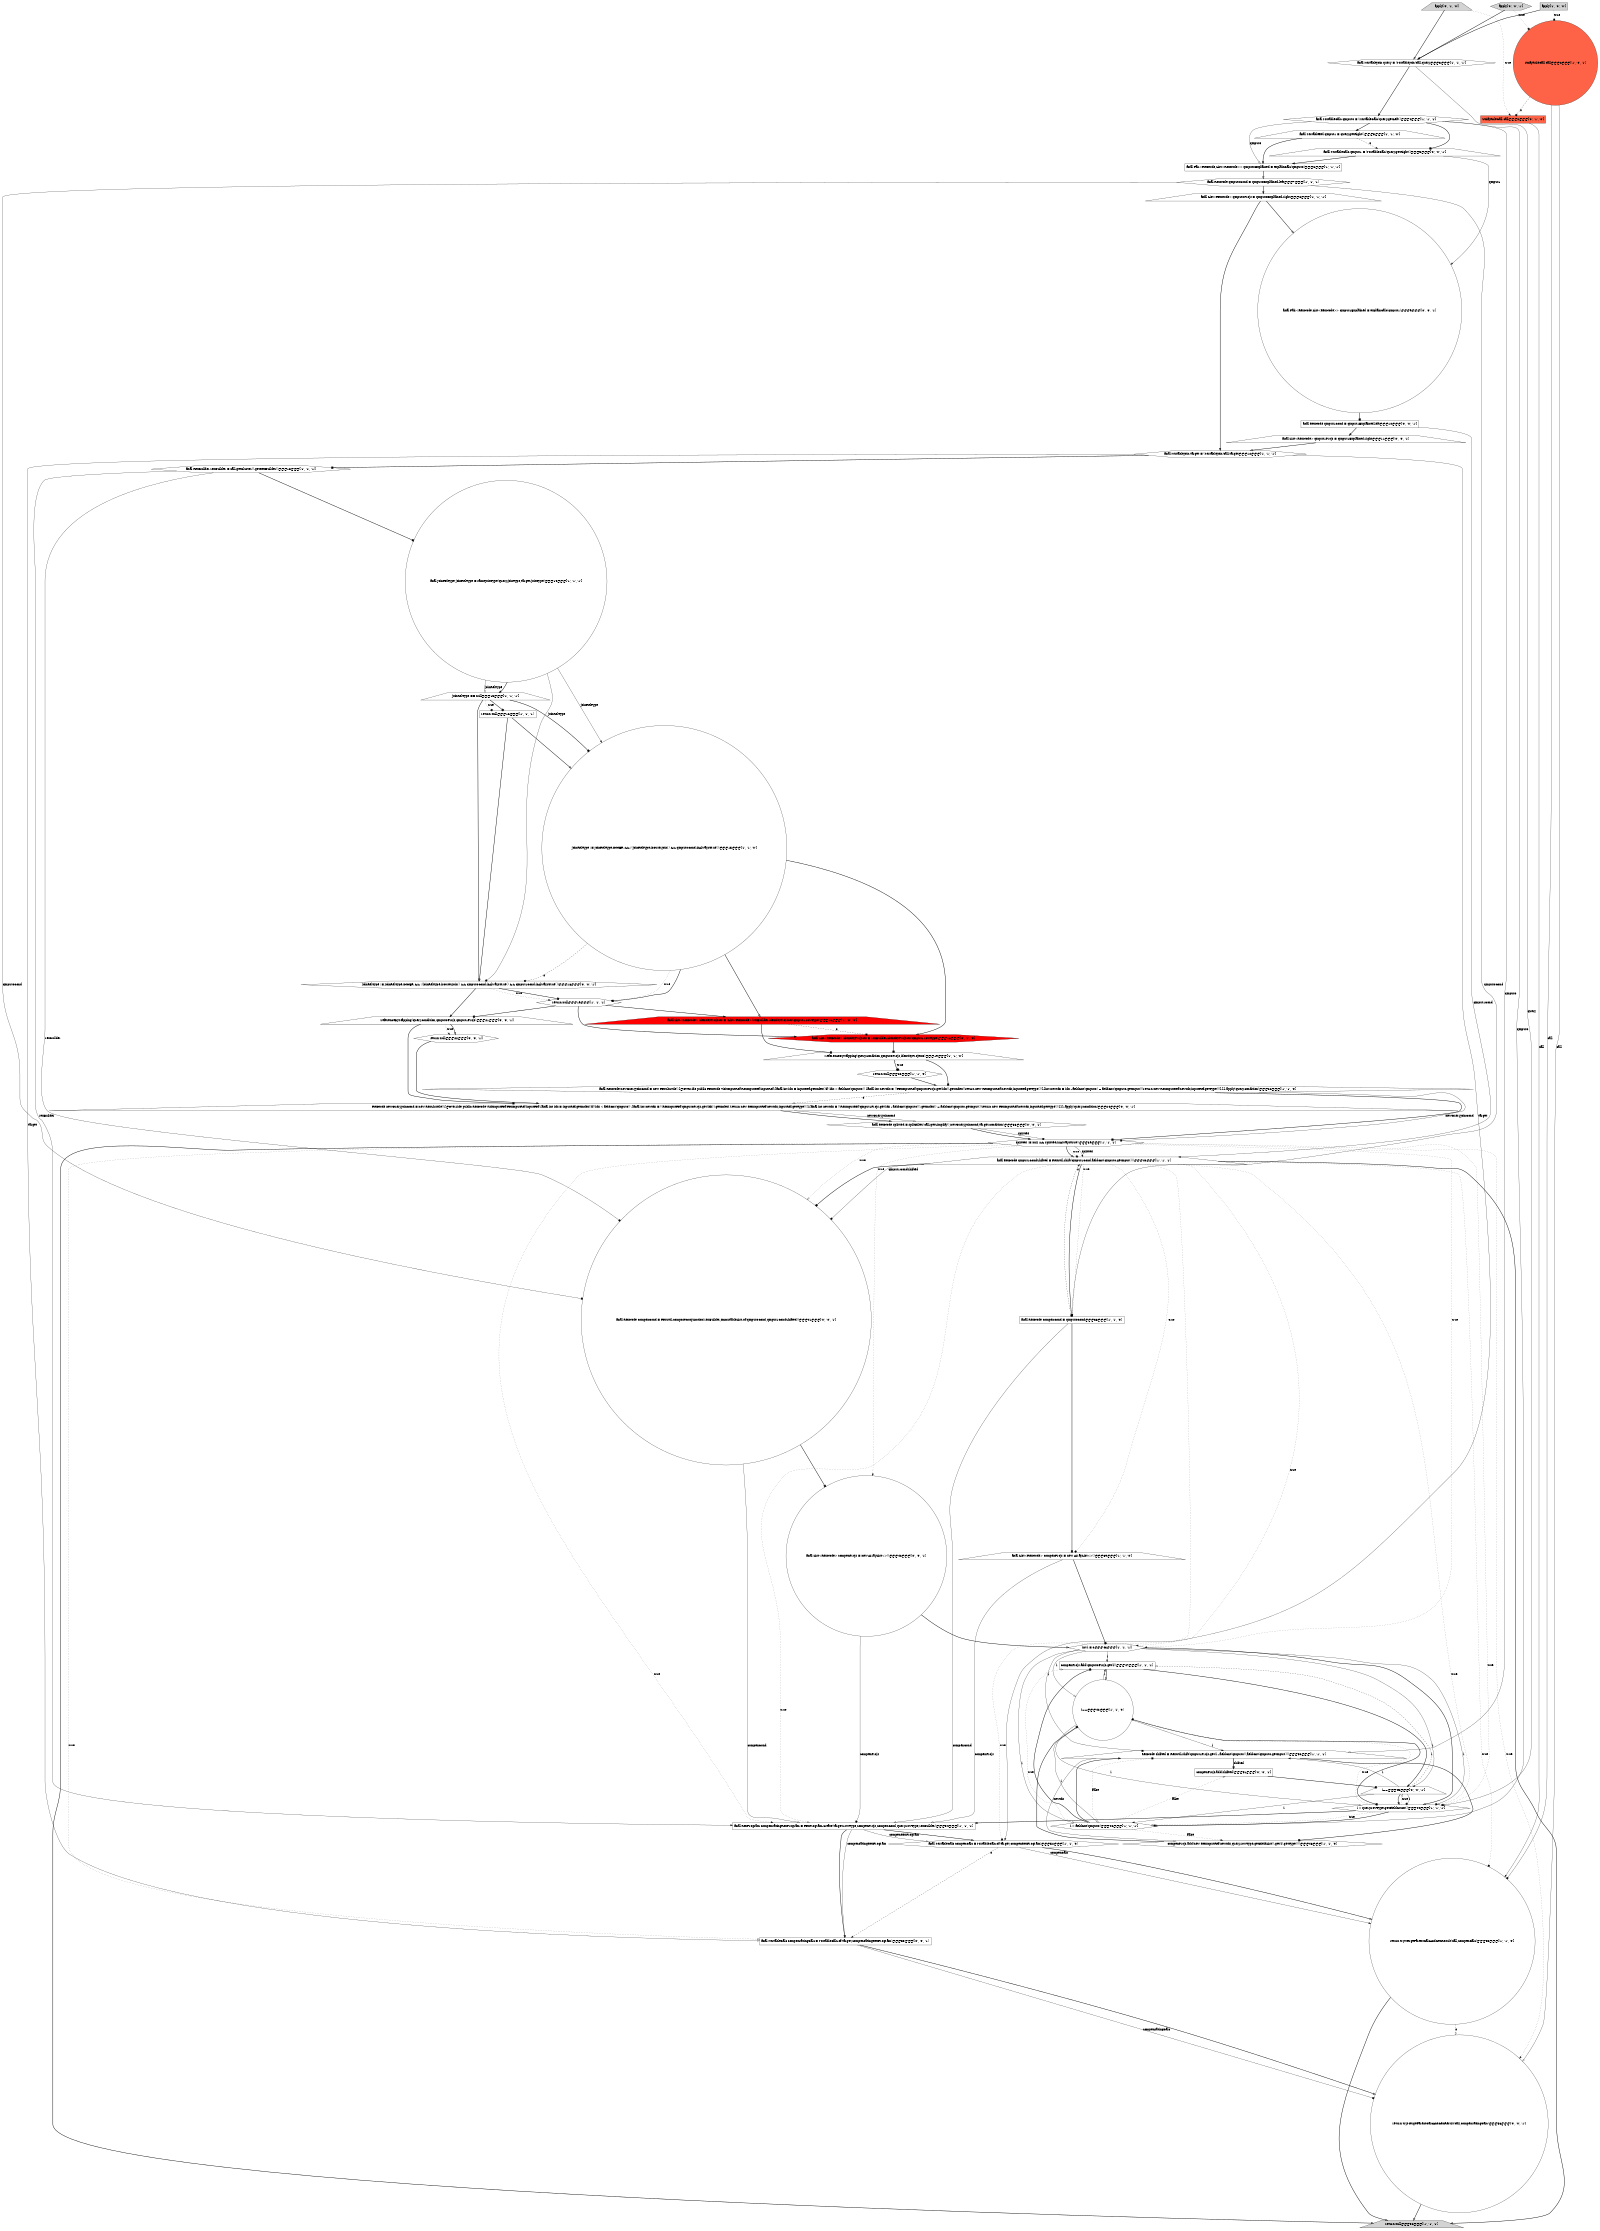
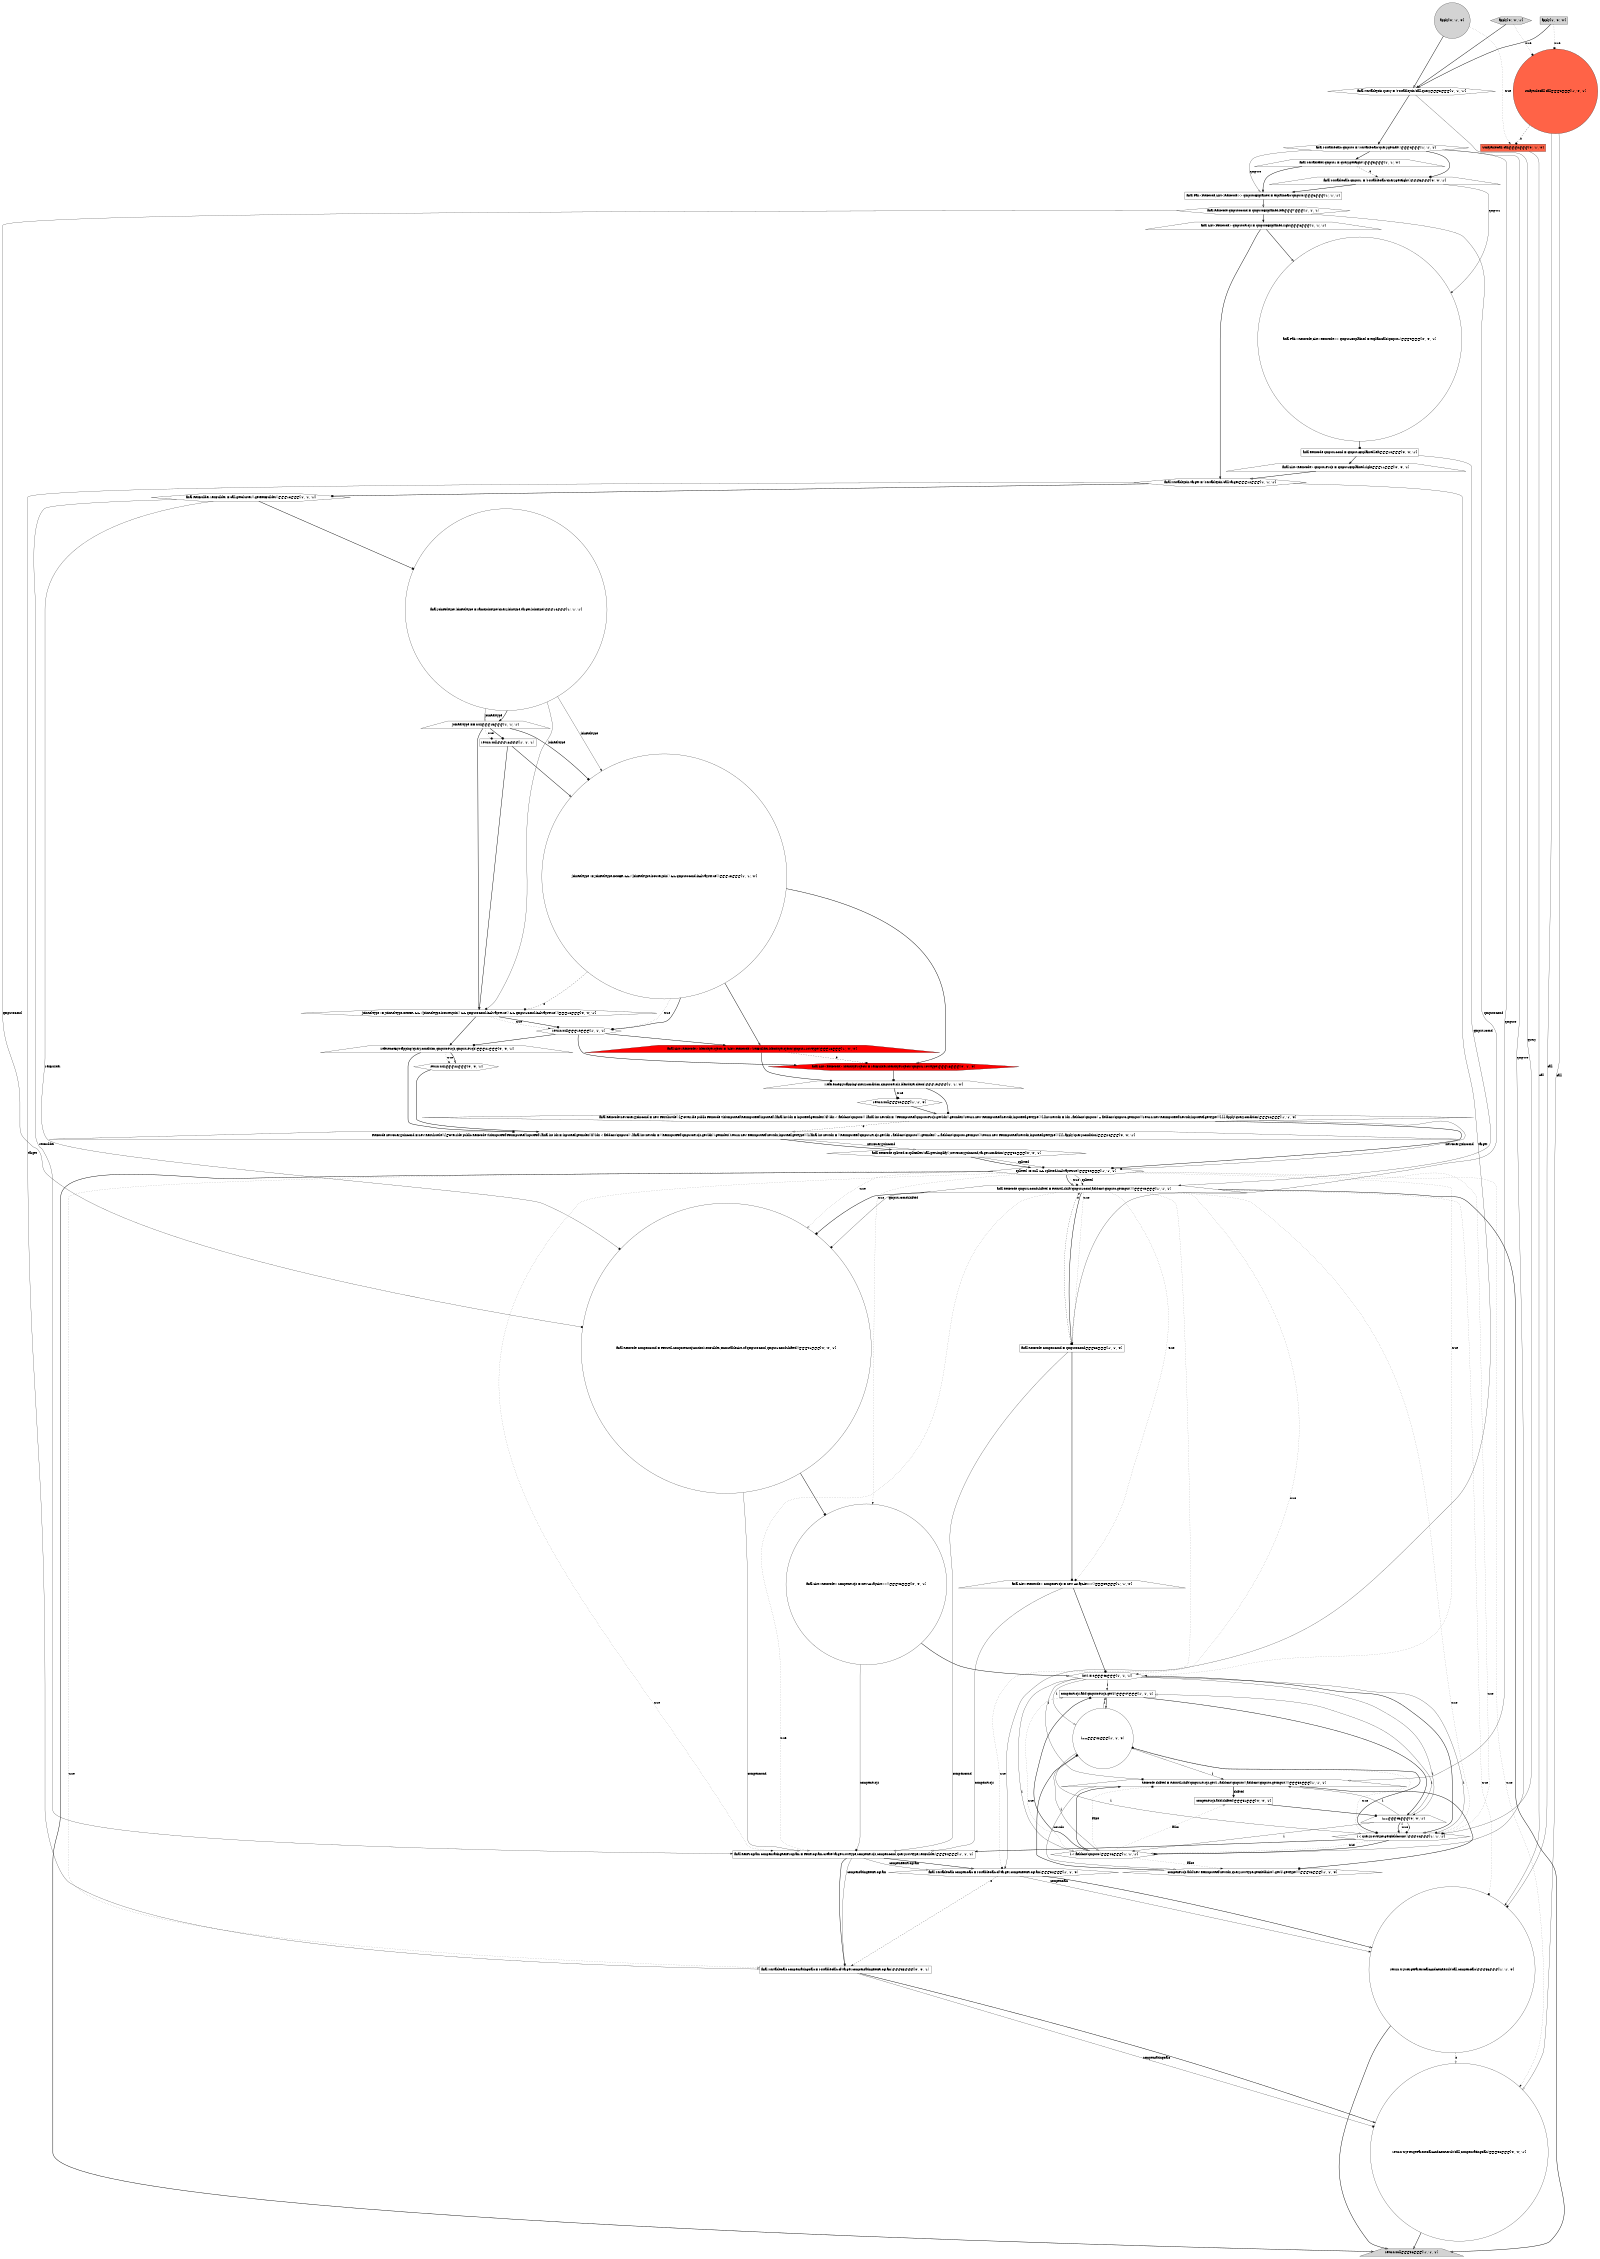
(1447, 6) -> (1452, 21)
(1328, 1681) -> (1328, 1709)
